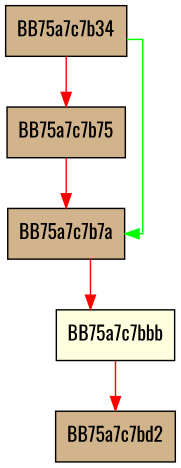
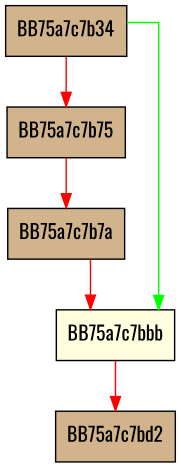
(143, 131) -> (159, 143)
